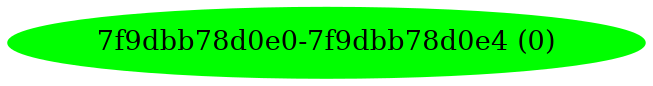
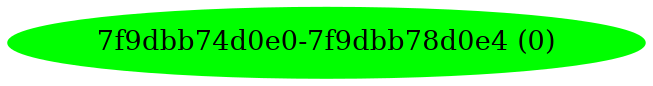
(326, 43) -> (326, 43)
